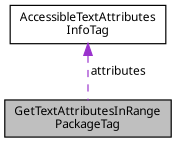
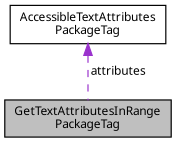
(88, 25) -> (88, 25)
